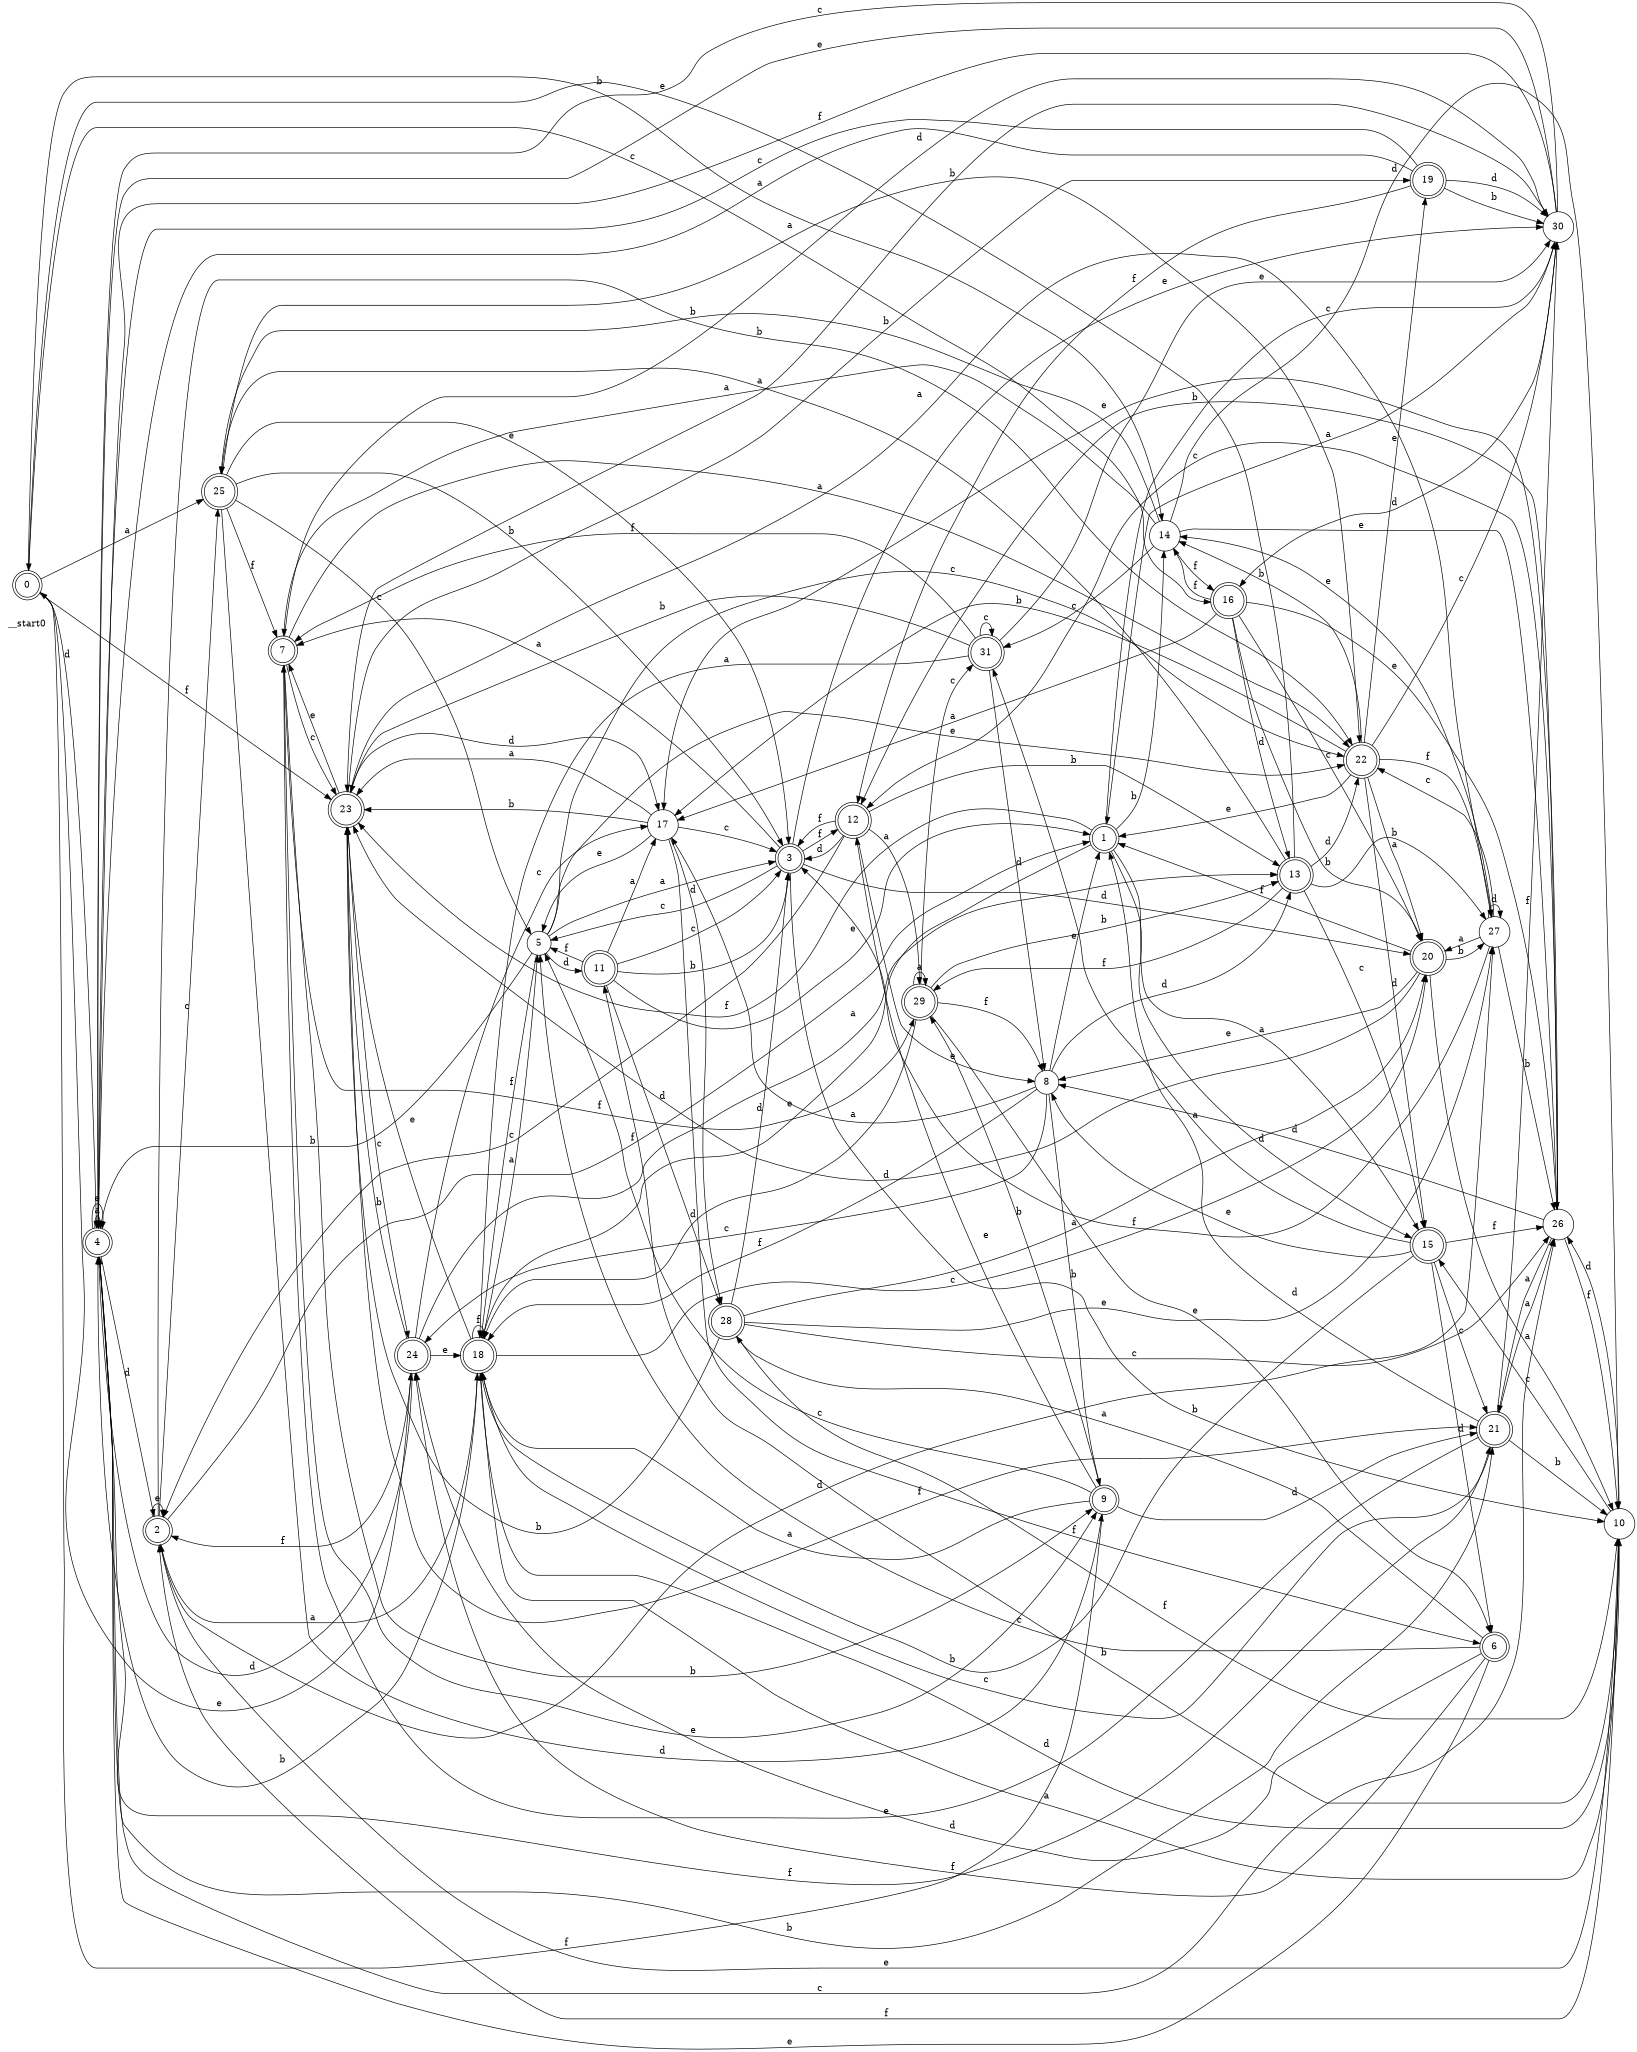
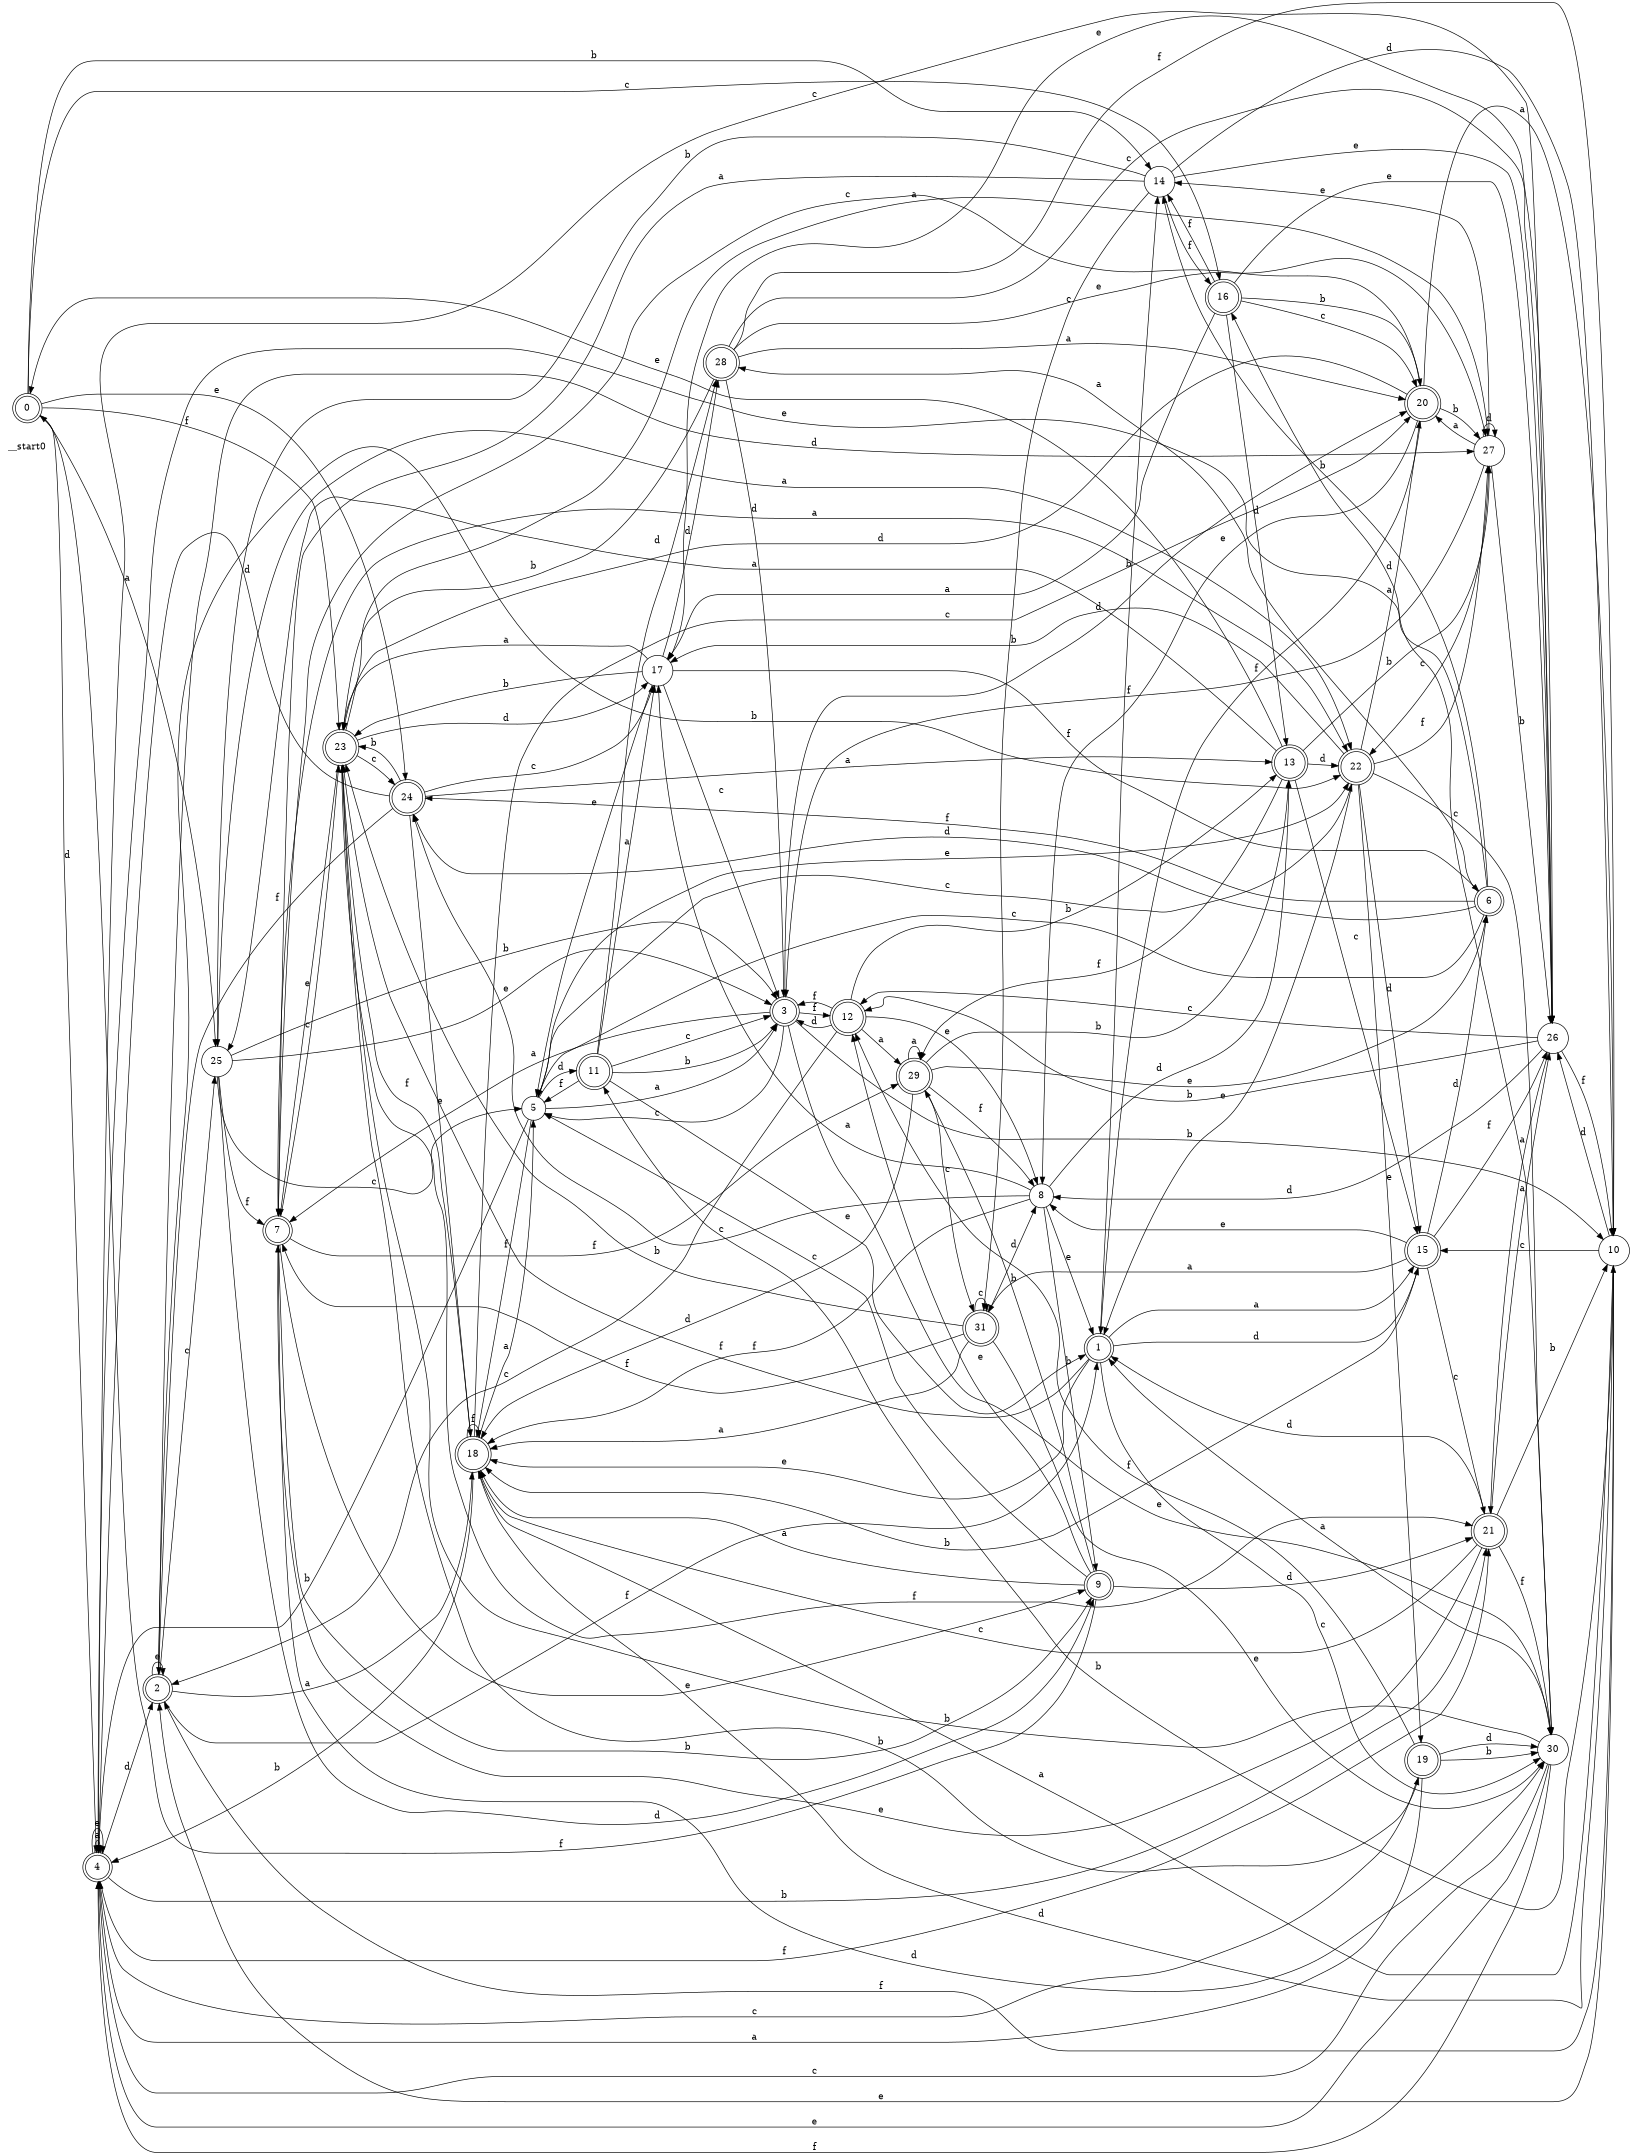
none -> (606, 382)
(220, 492) -> (217, 1062)
(1313, 611) -> (1372, 524)
(413, 1120) -> (407, 1084)
